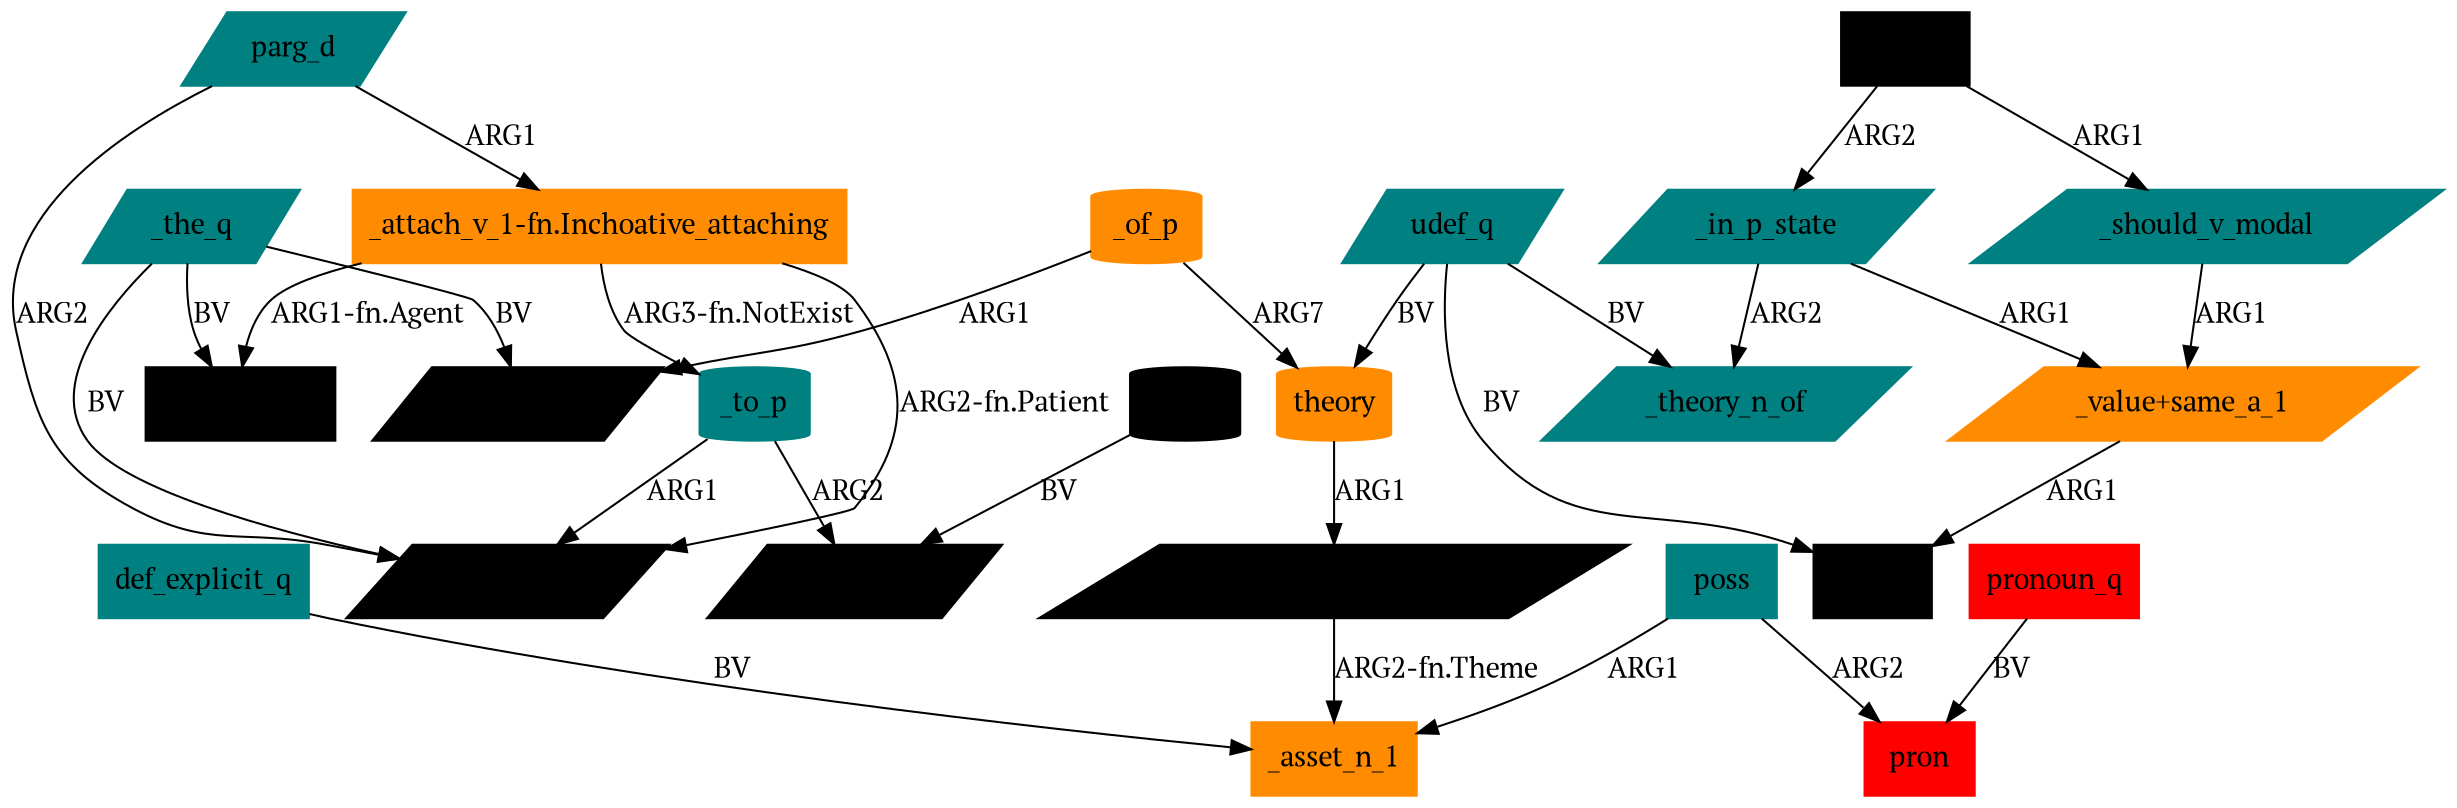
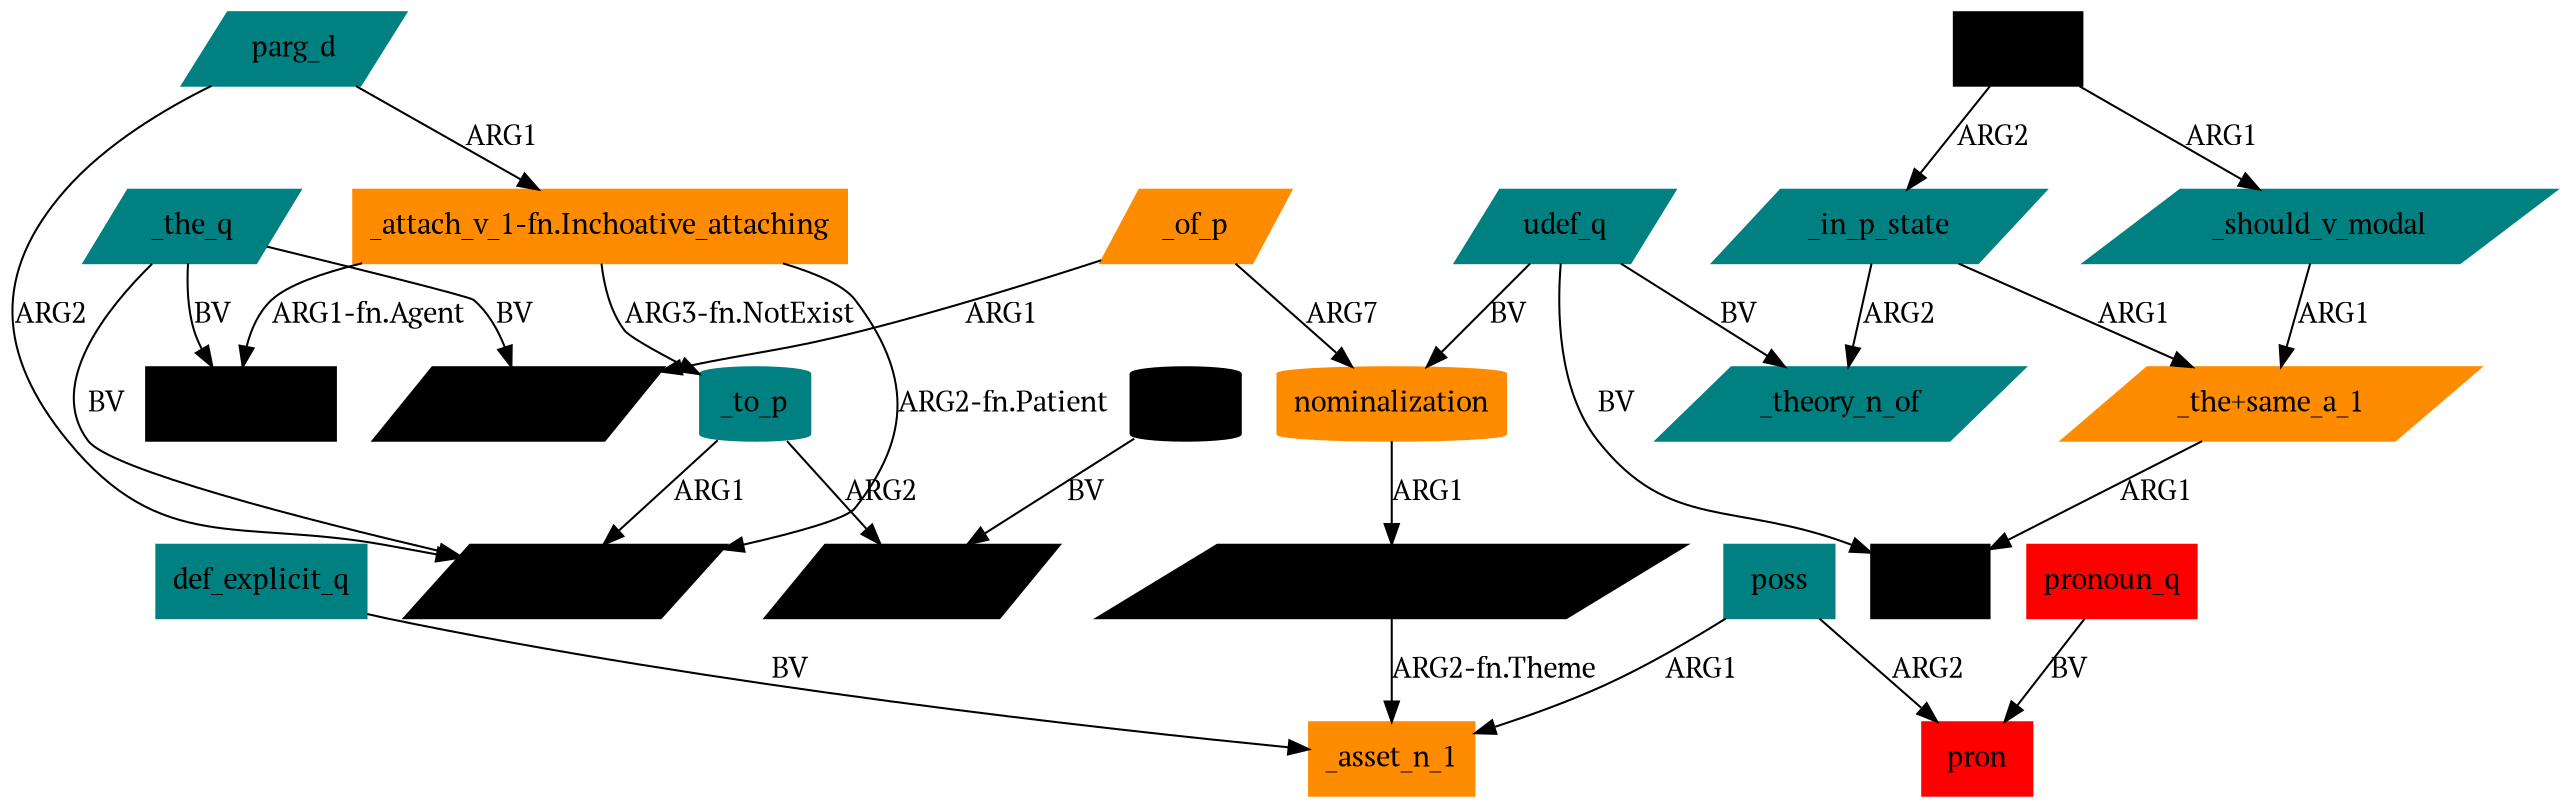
(1146, 226) -> (1196, 226)
(1334, 404) -> (1392, 404)
(2183, 404) -> (2271, 404)
